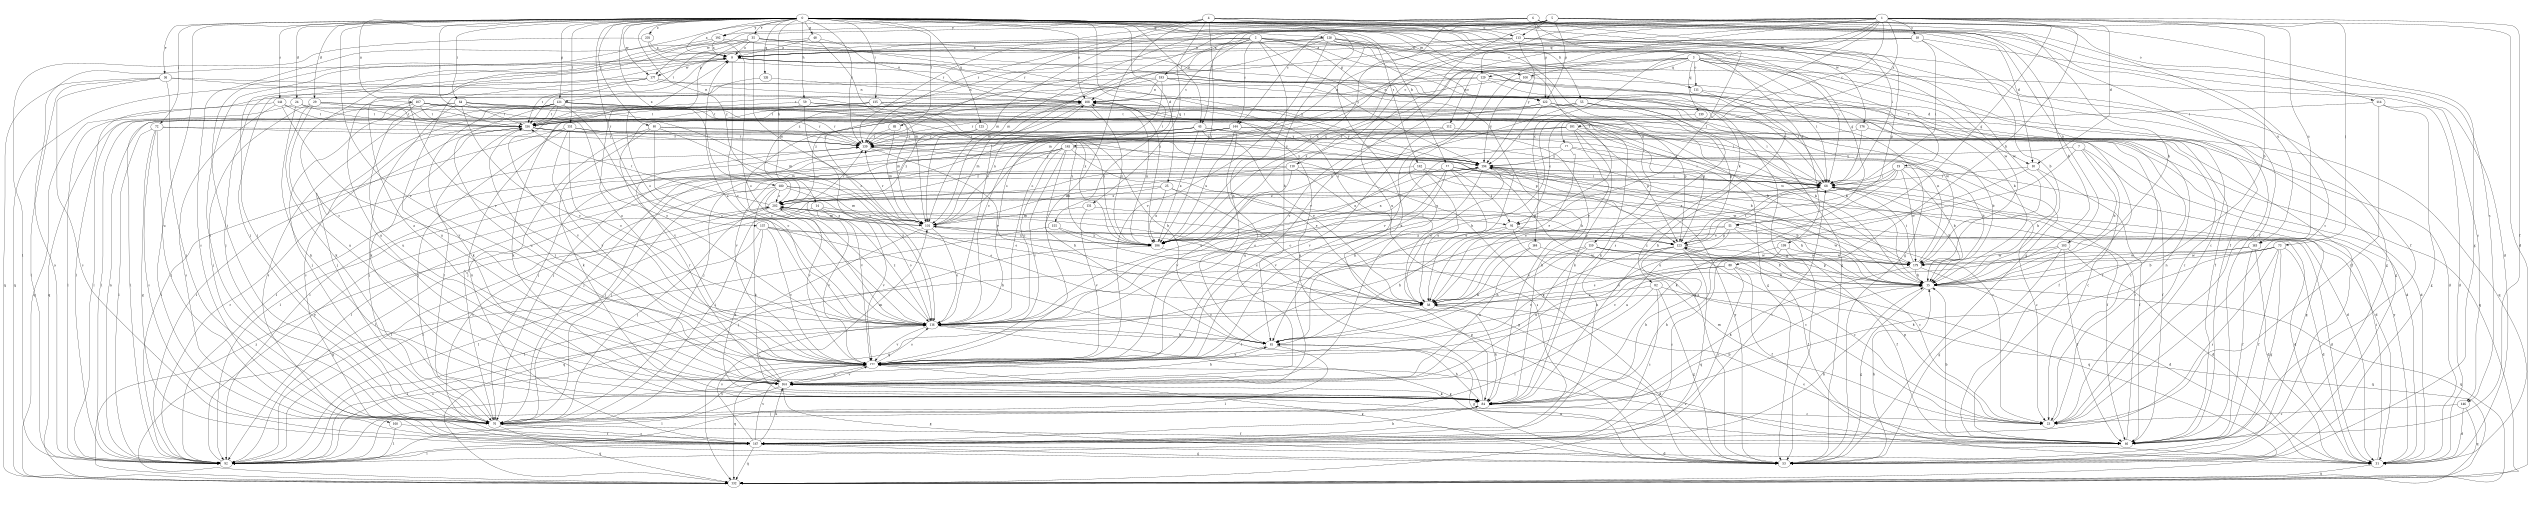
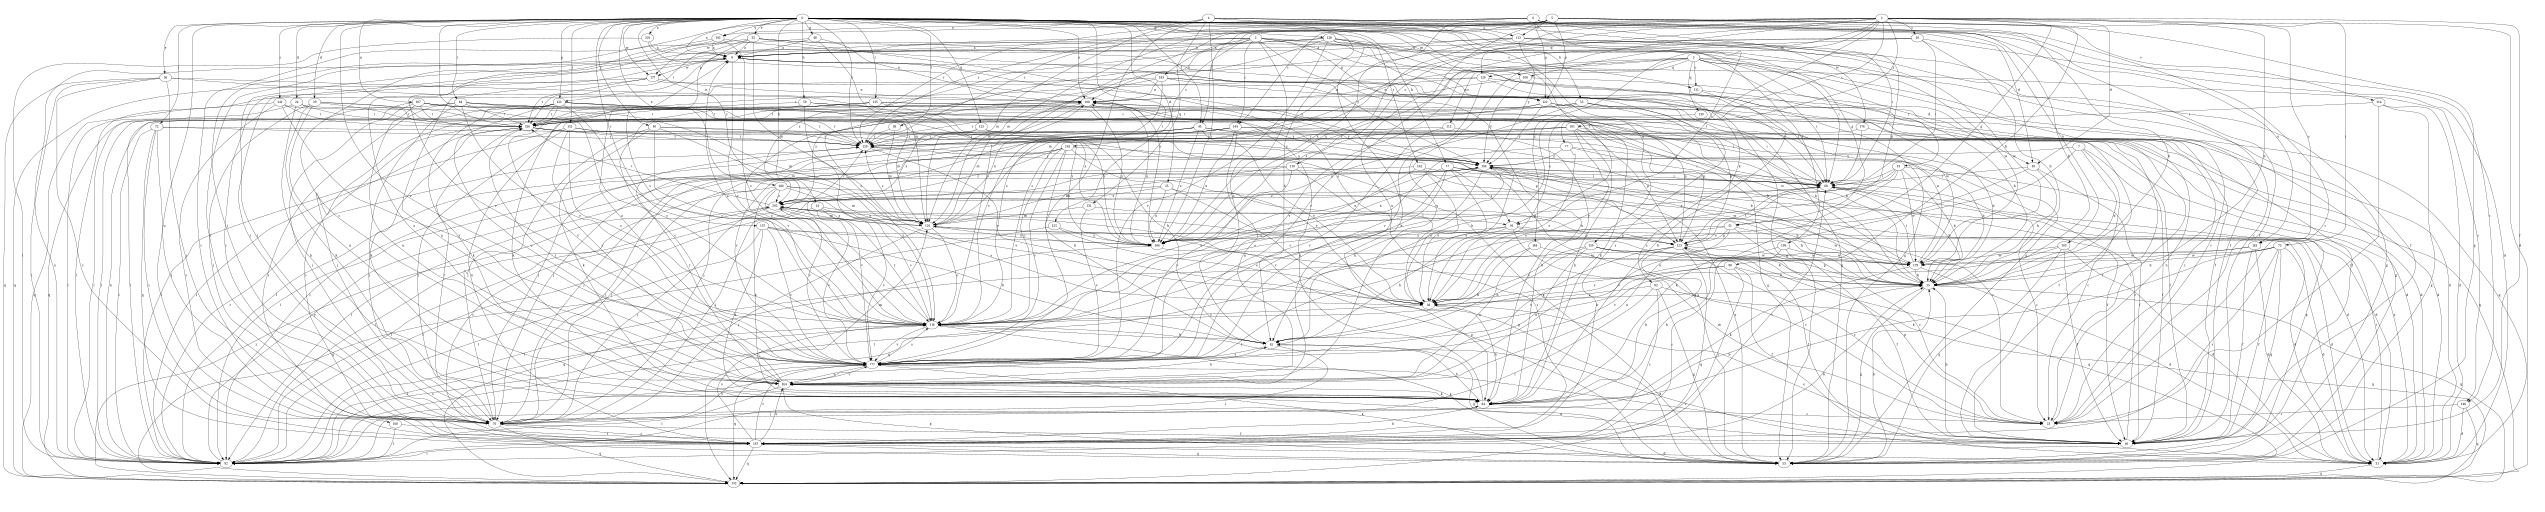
(766, 78) -> none
none -> (1728, 139)
none -> (2160, 149)
none -> (865, 341)
